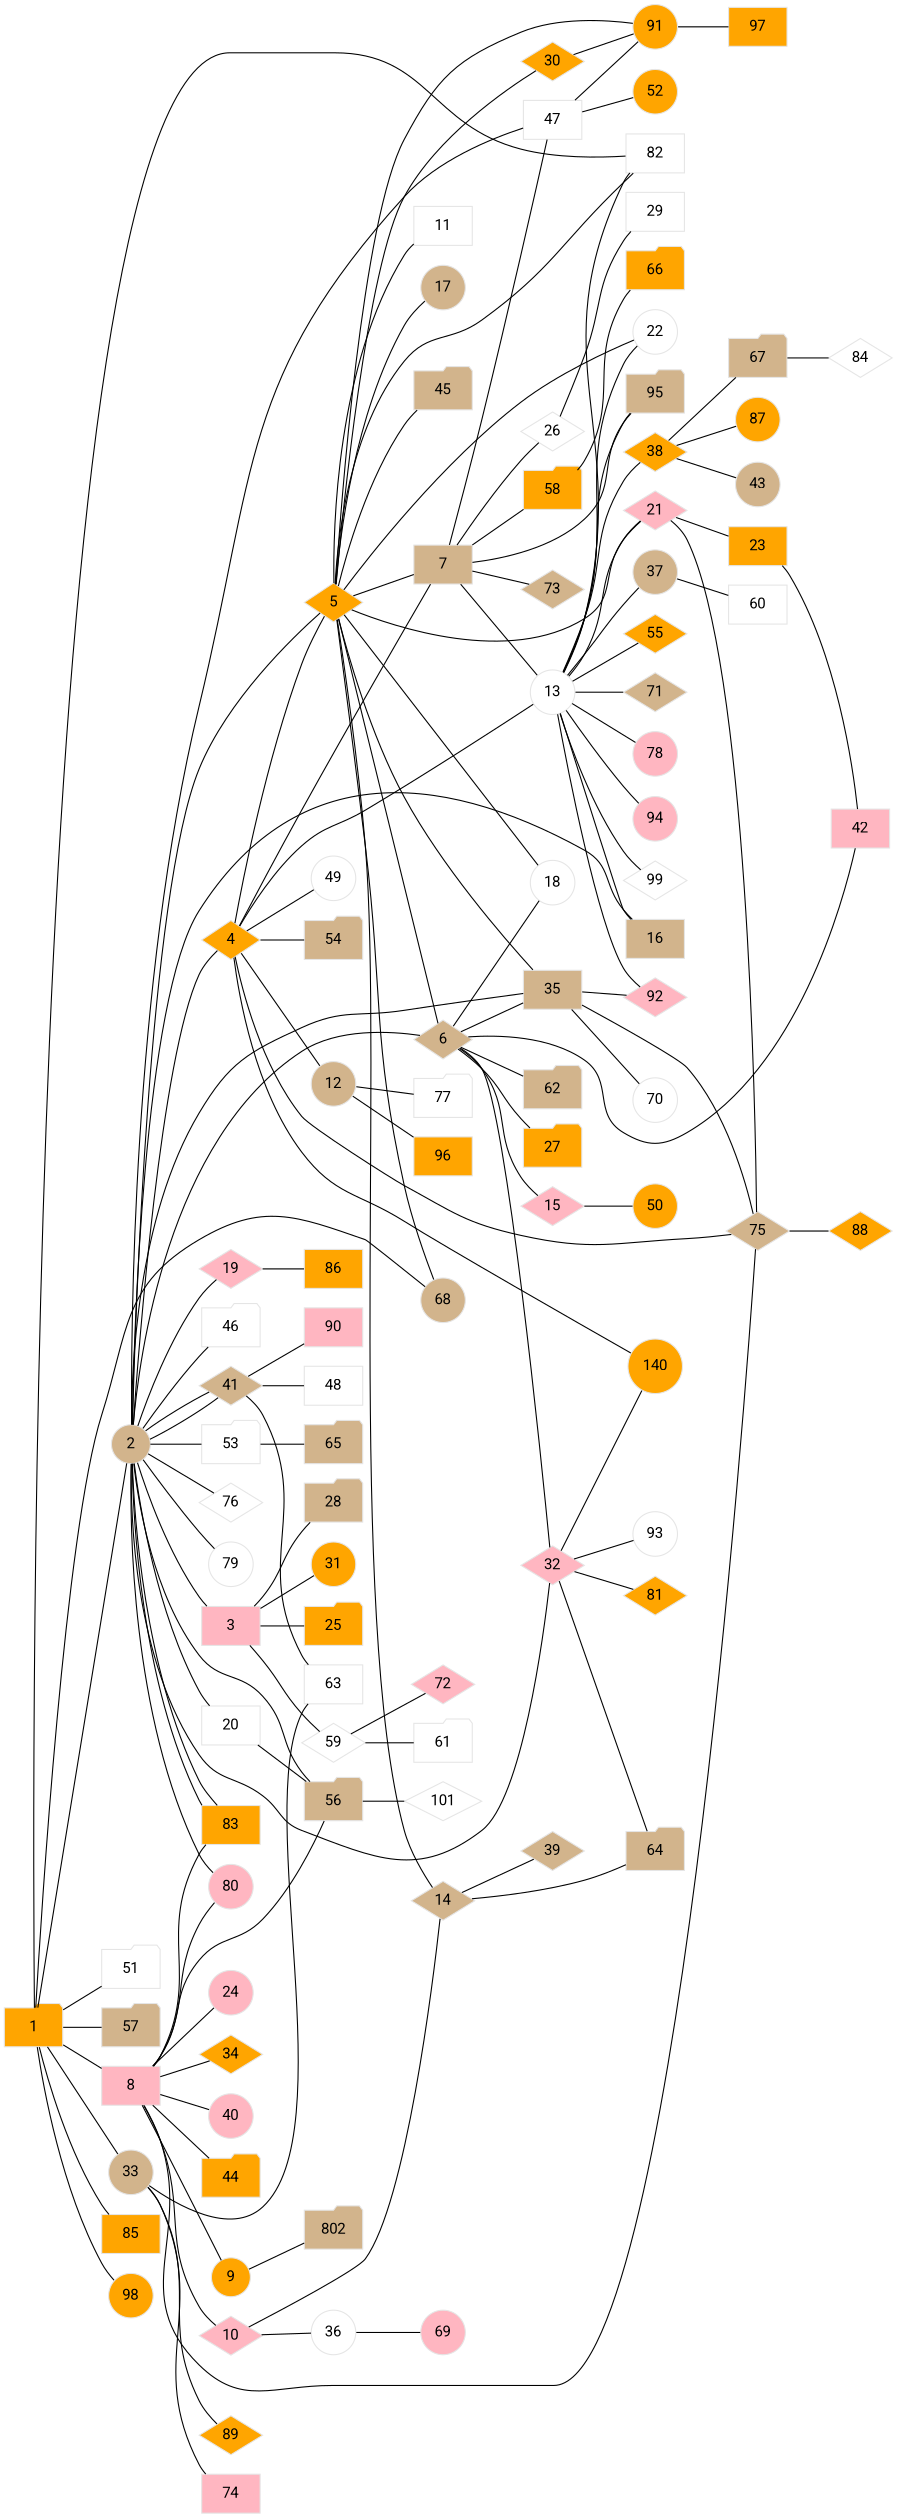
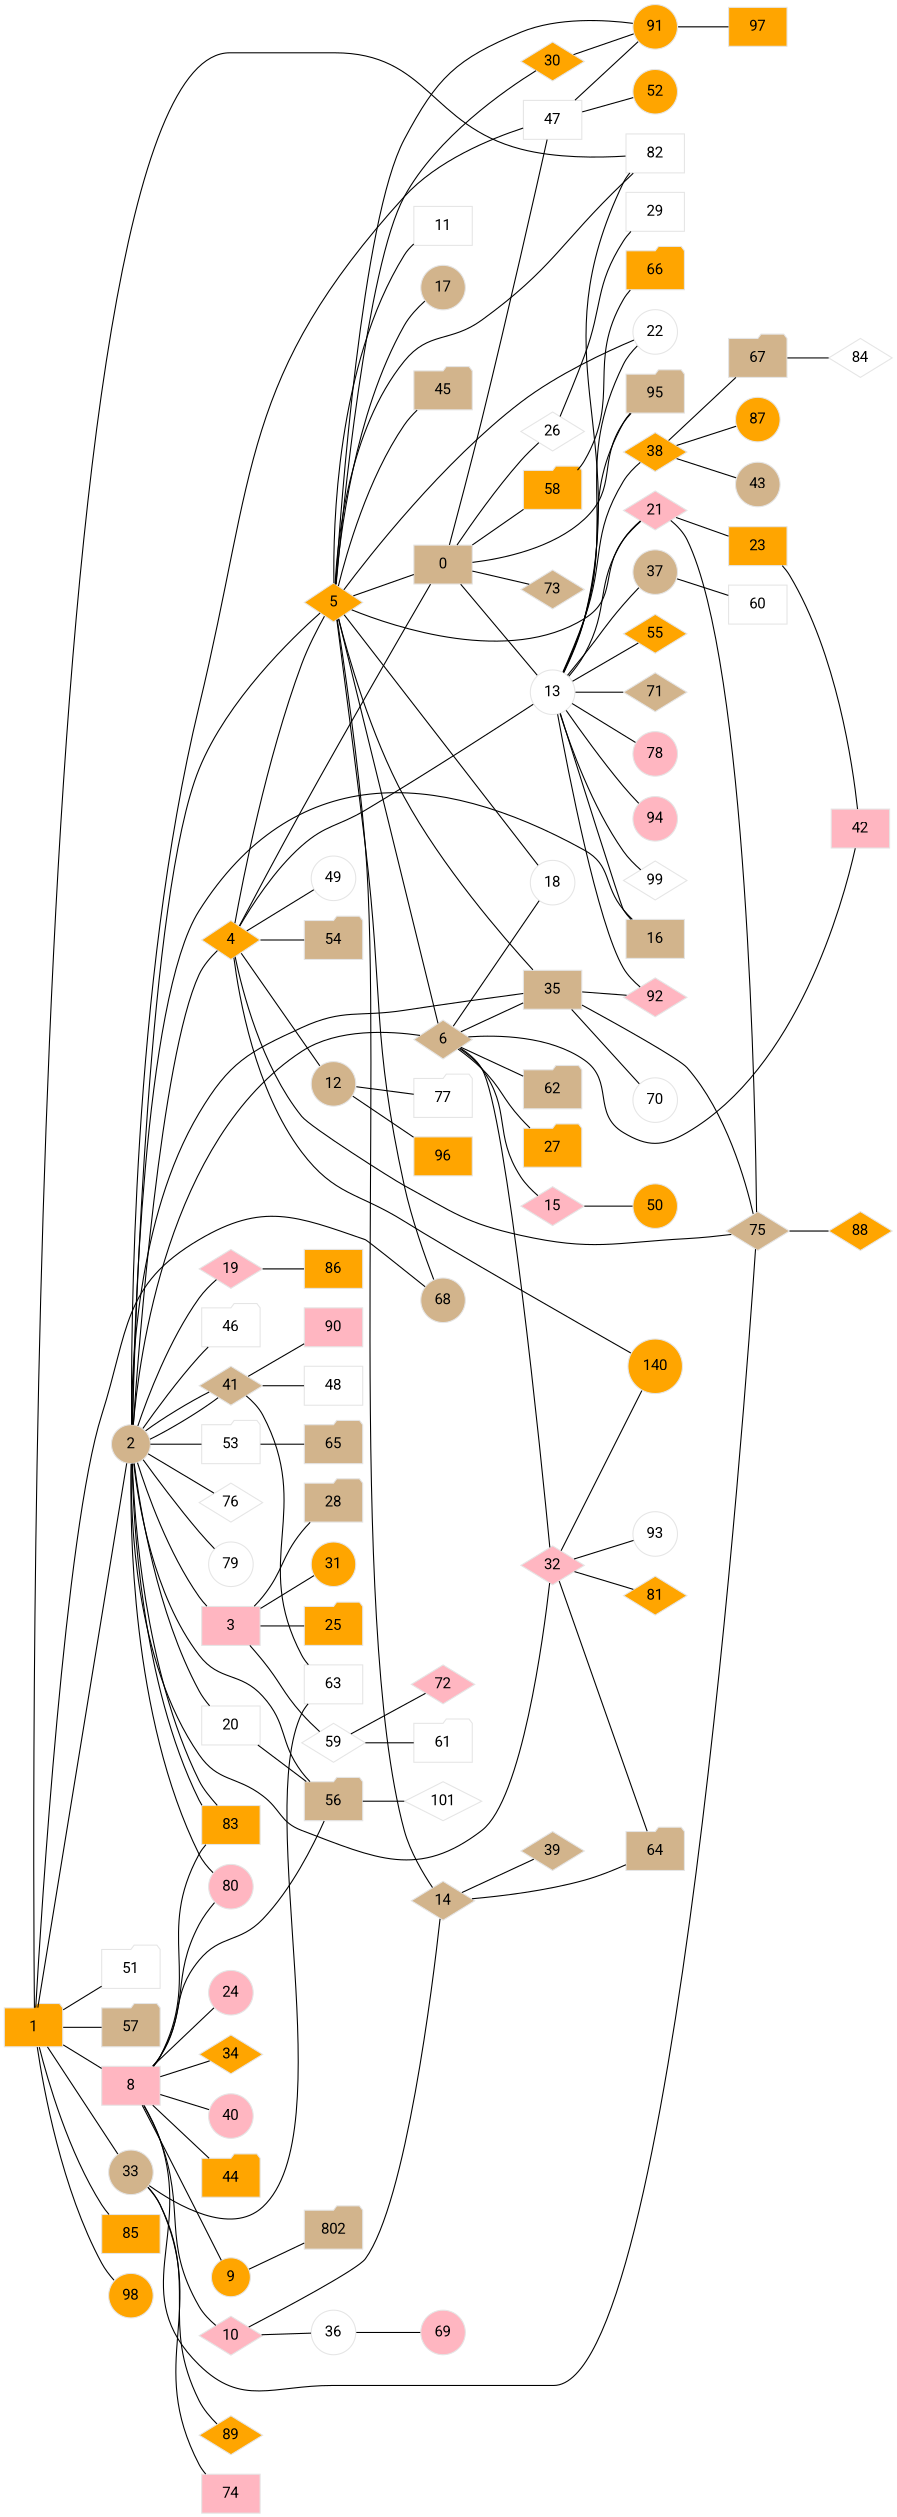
(443, 565) -> (443, 565)
